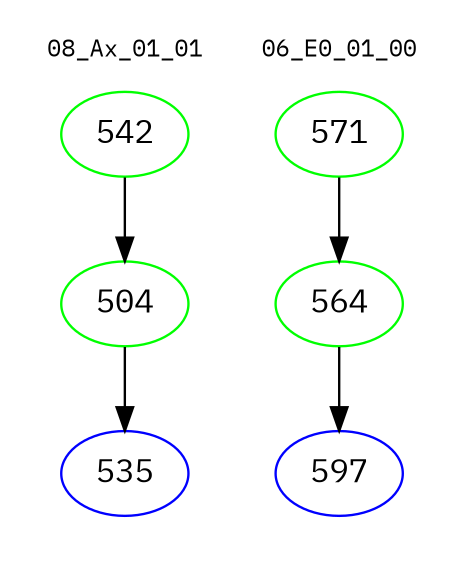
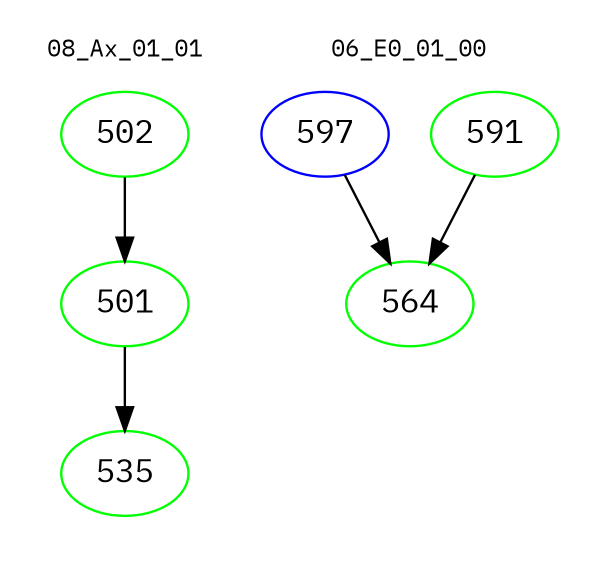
(125, 134) -> (125, 134)
(339, 134) -> (495, 134)
(125, 304) -> (125, 304)
(339, 377) -> (362, 209)
(125, 473) -> (125, 473)
